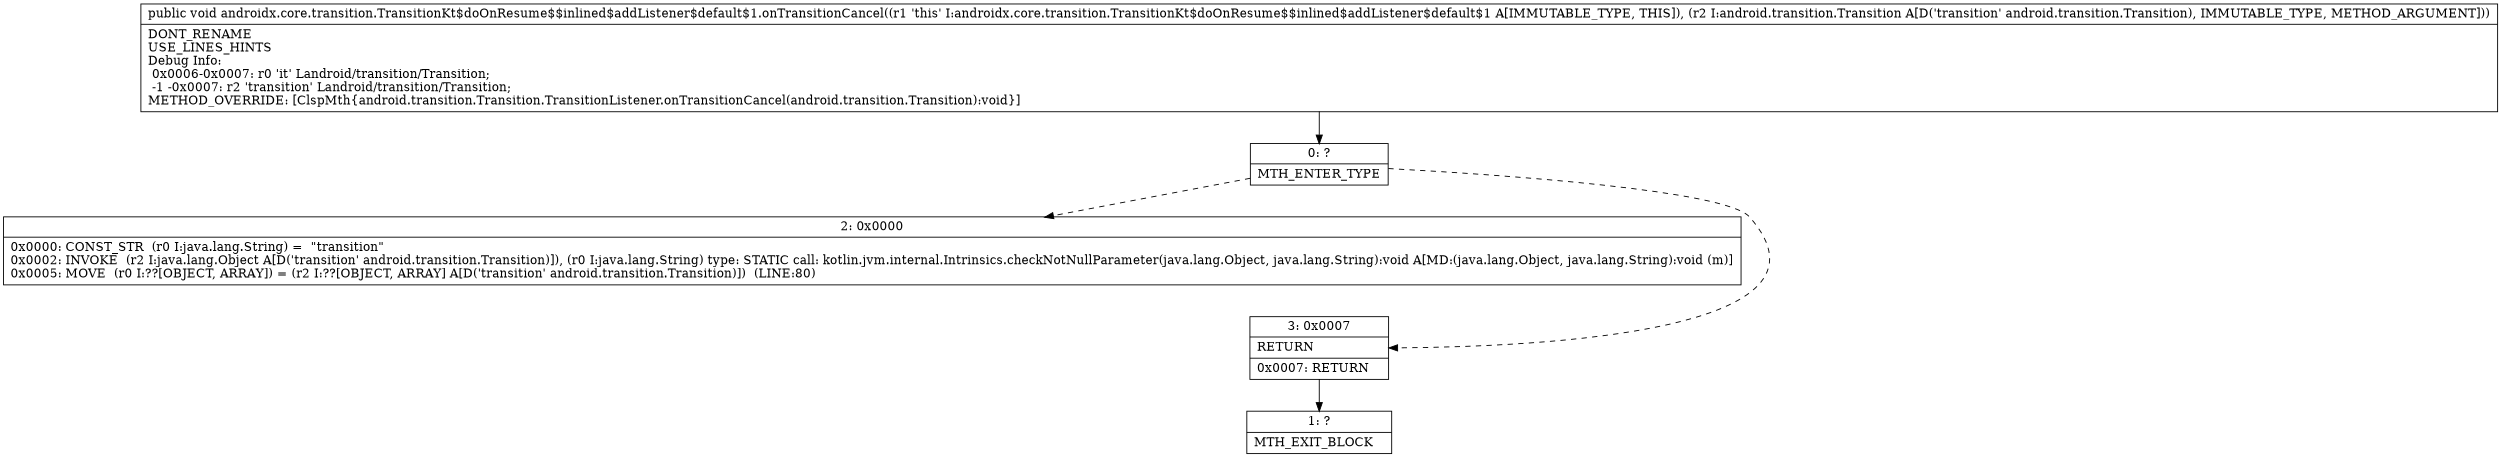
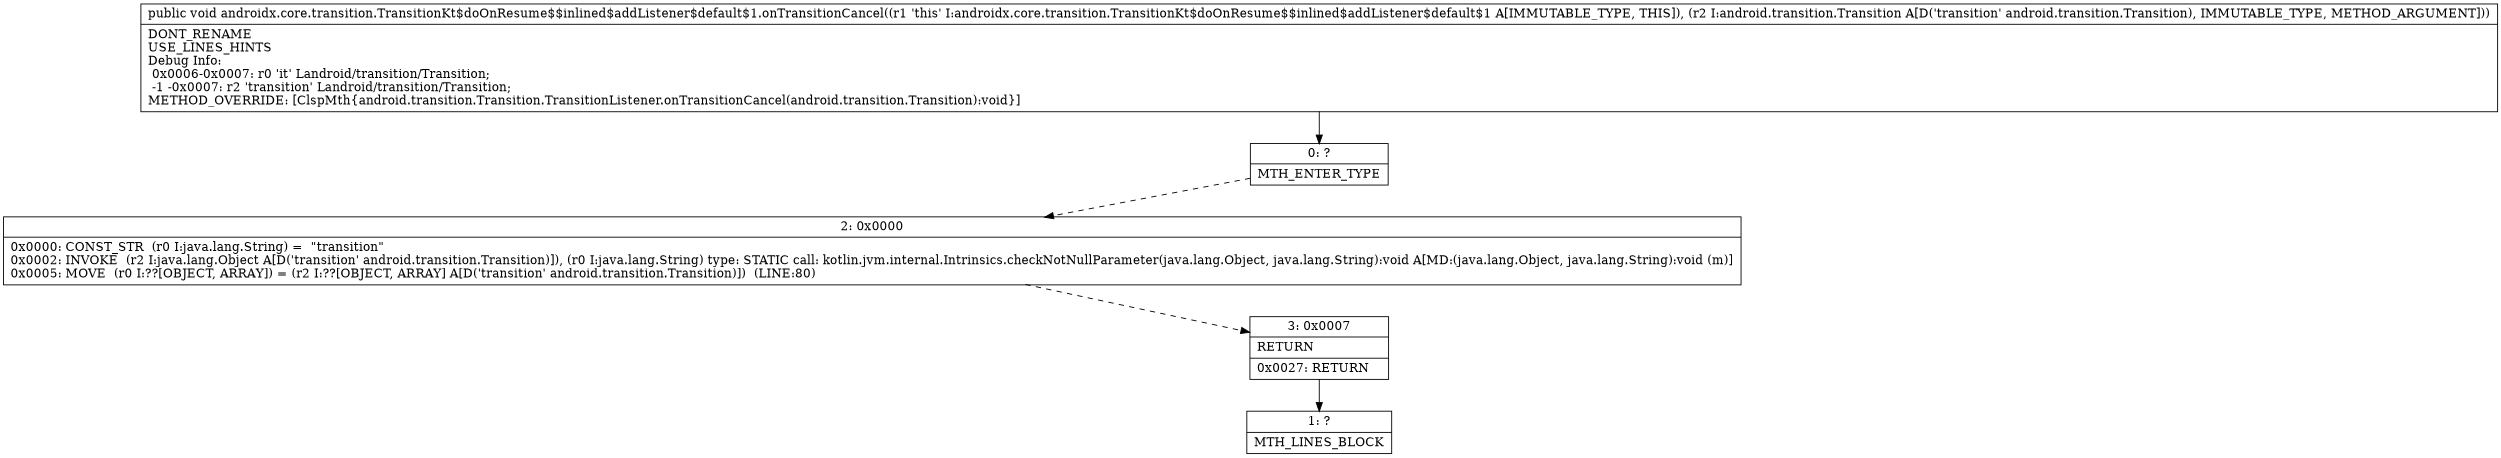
(1768, 252) -> (1133, 307)
(1319, 368) -> (1319, 368)
(1314, 443) -> (1319, 443)
